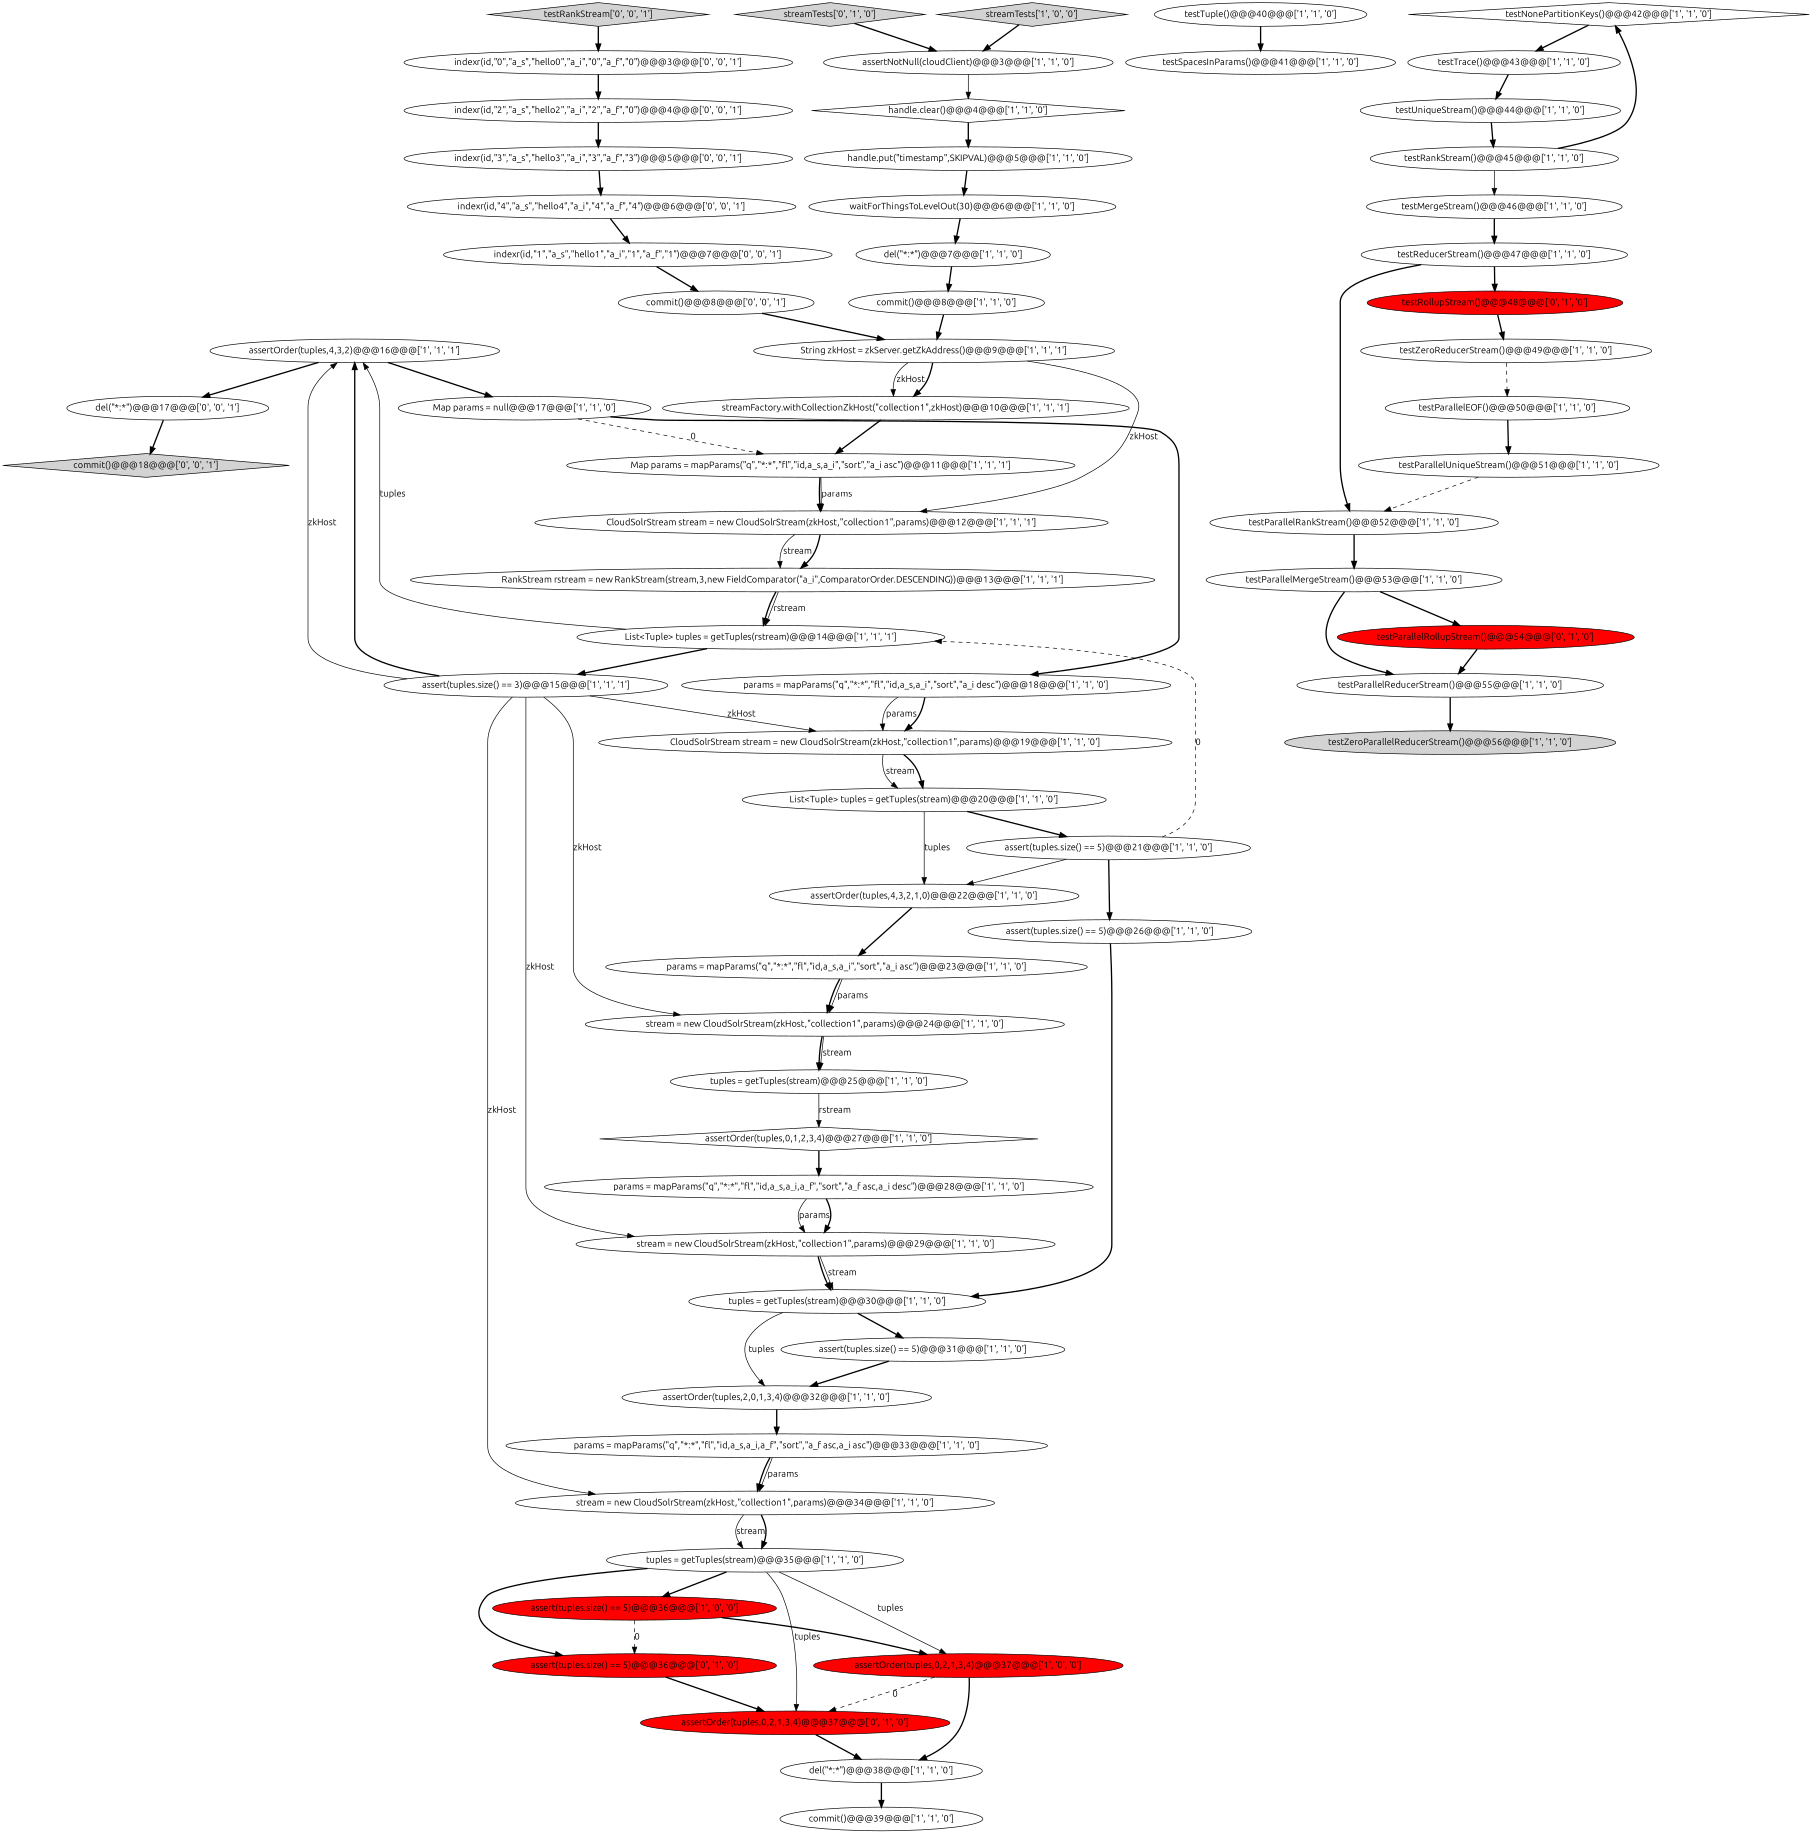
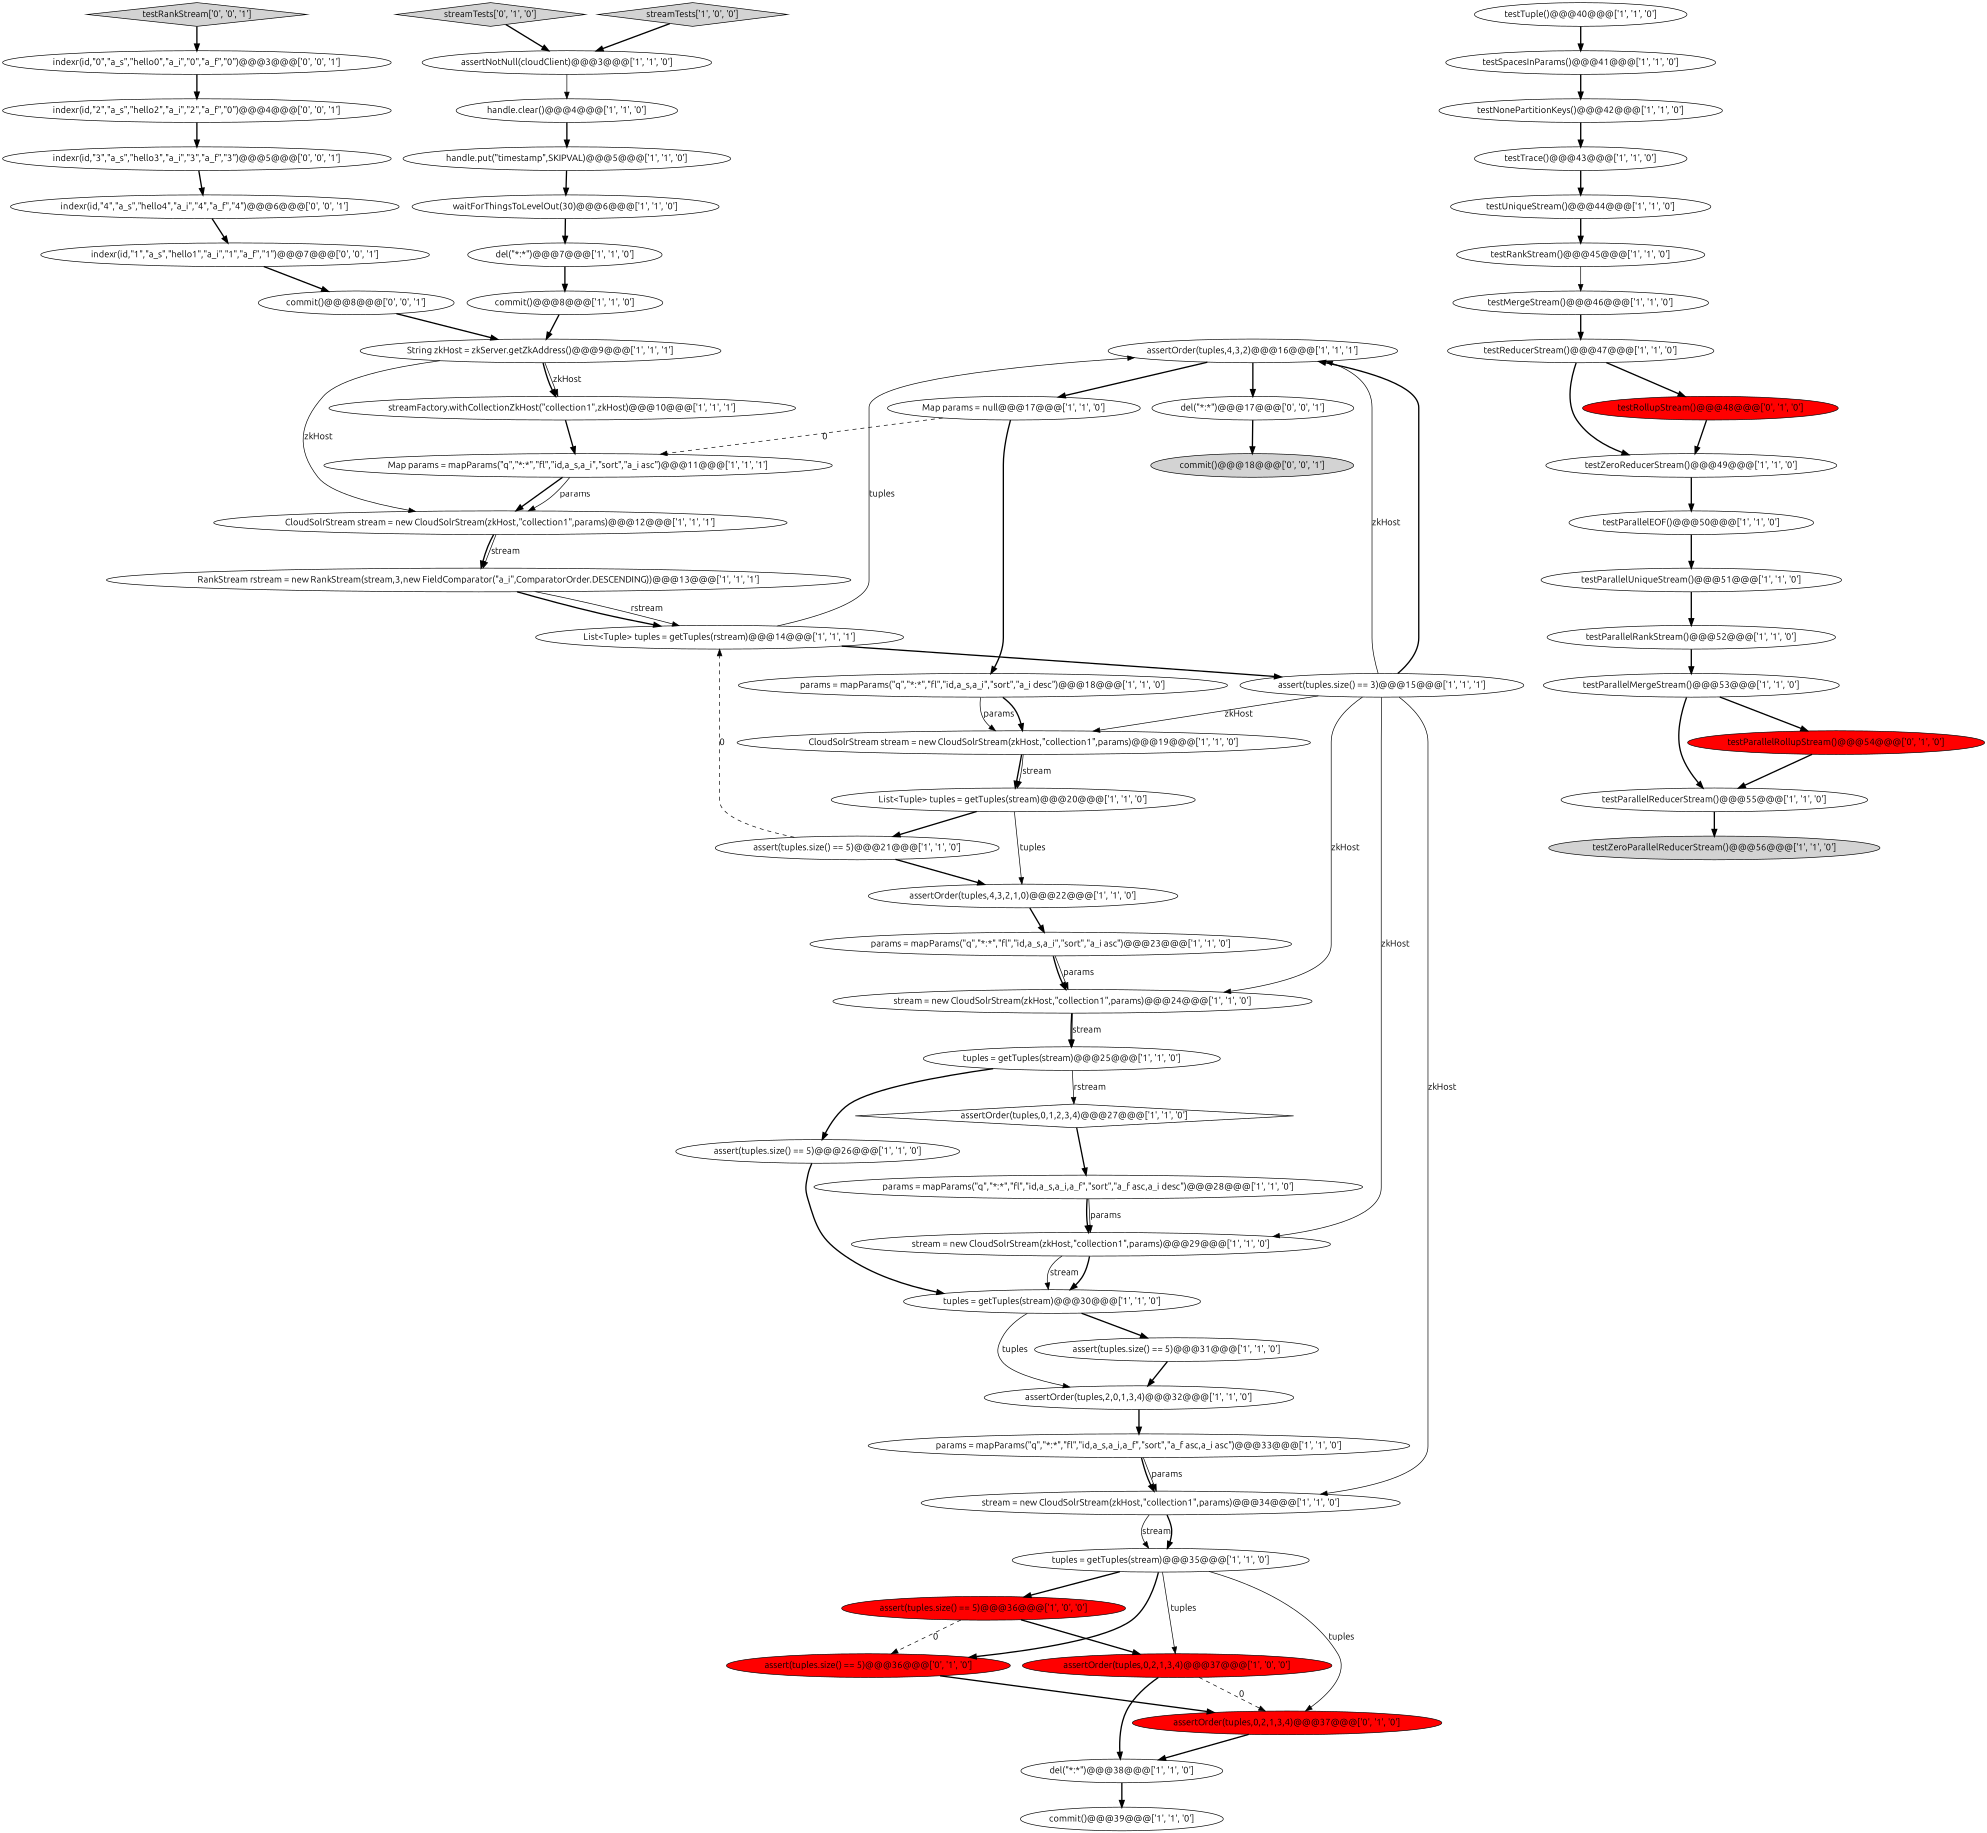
(1609, 14) -> (1581, 111)
(968, 111) -> (567, 111)
(1632, 113) -> (1581, 83)
(1340, 357) -> (1576, 419)
(1507, 376) -> (1691, 491)
(146, 465) -> (1252, 465)
(1435, 493) -> (1691, 605)
(1020, 871) -> (937, 871)
(1109, 886) -> (901, 1086)
